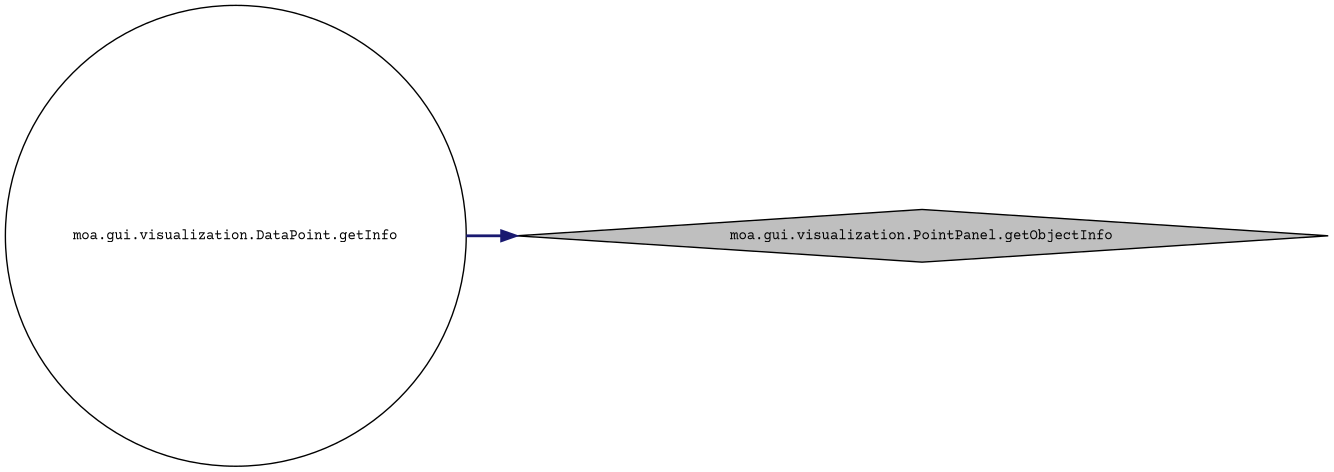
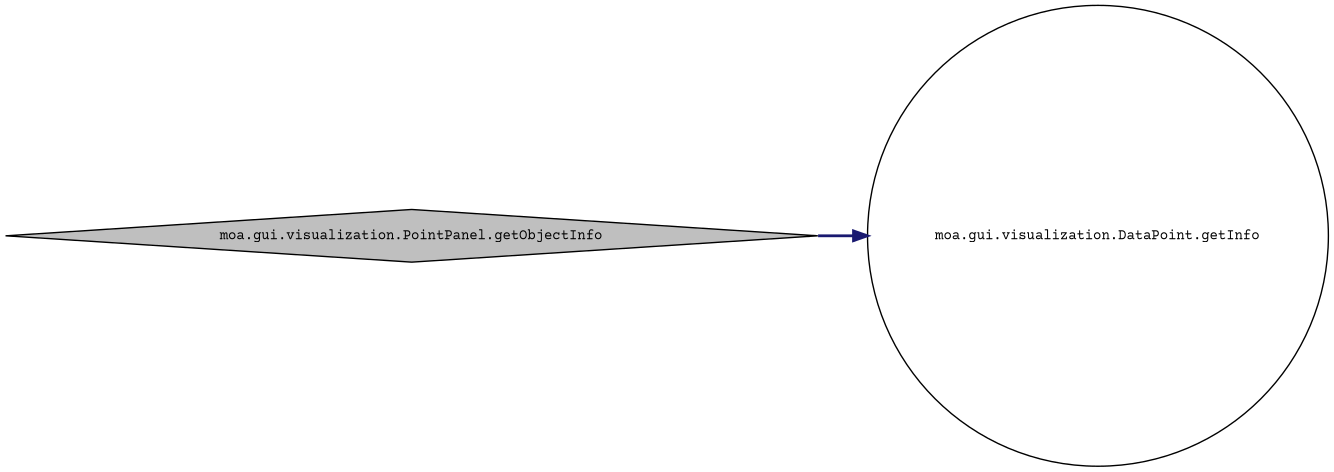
(484, 236) -> (836, 236)
